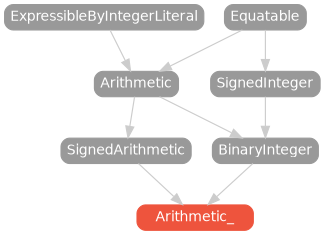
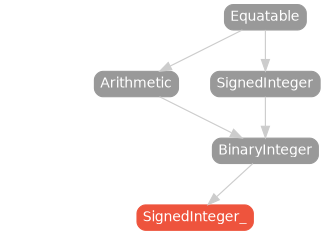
(104, 17) -> none
(126, 151) -> none
(195, 218) -> (195, 218)
